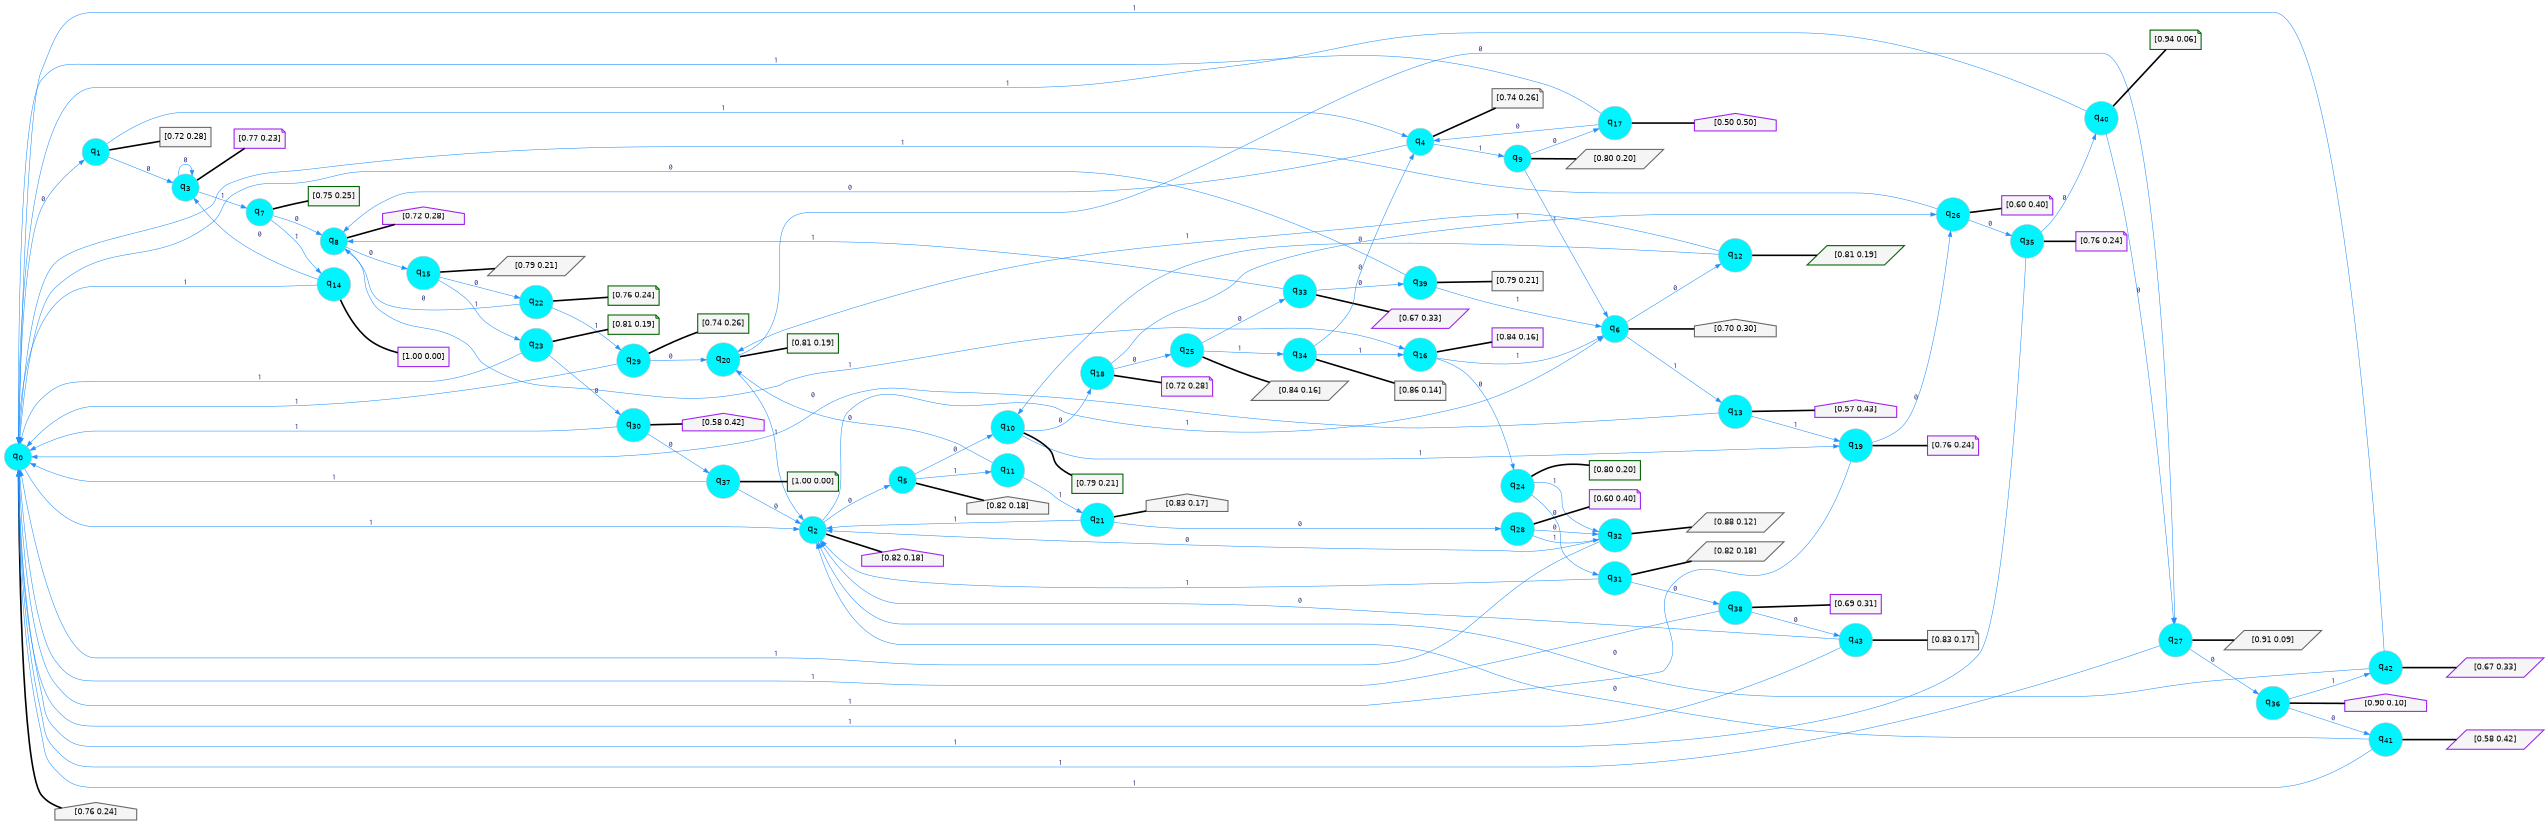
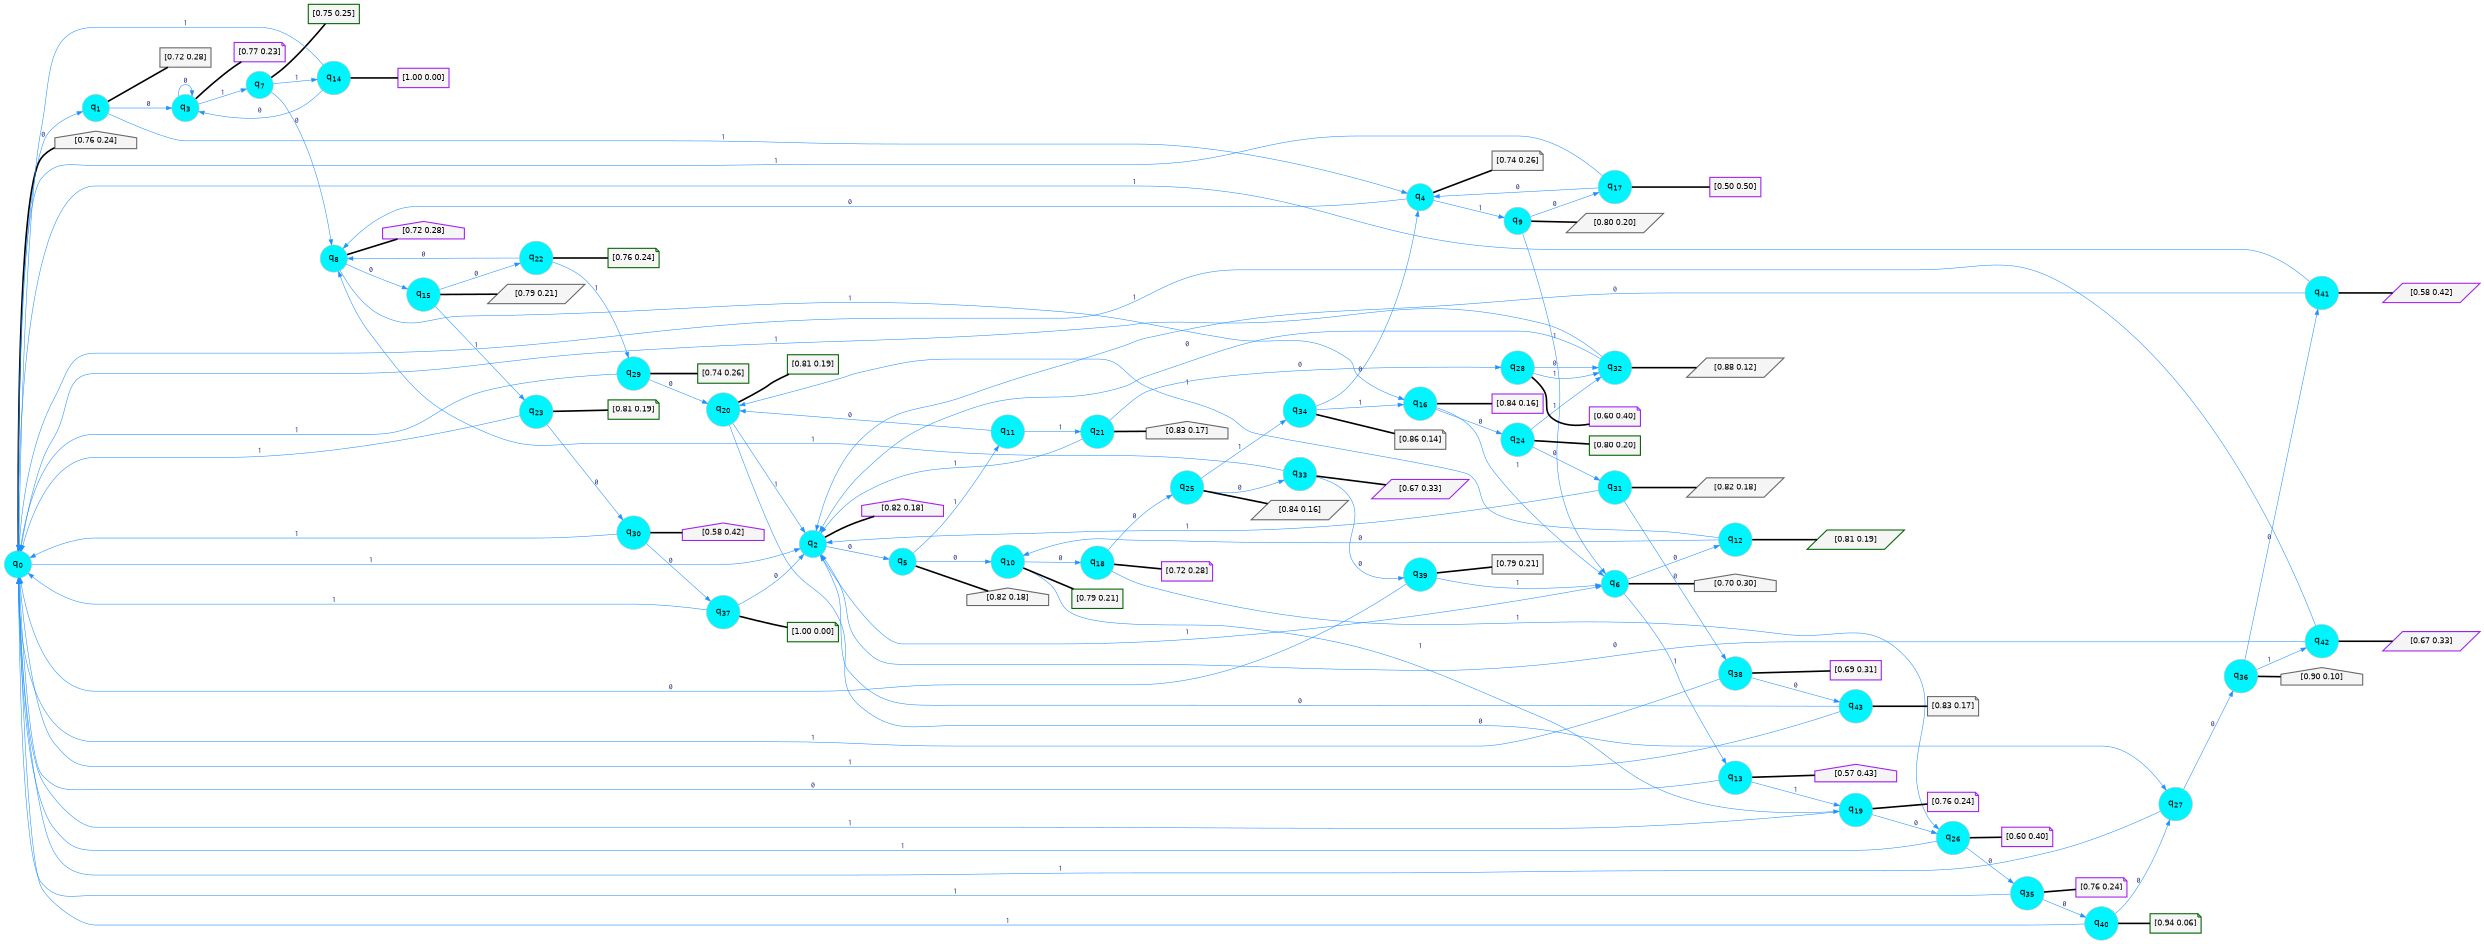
(1735, 123) -> (1735, 187)
(2273, 640) -> none
(2386, 704) -> (2322, 677)
